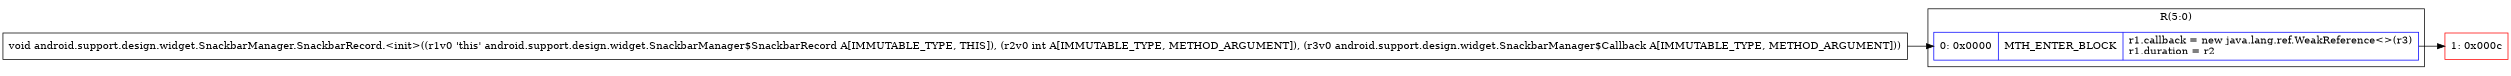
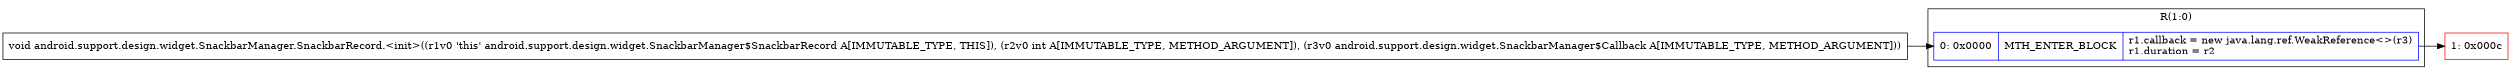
(2176, 17) -> (2176, 17)
